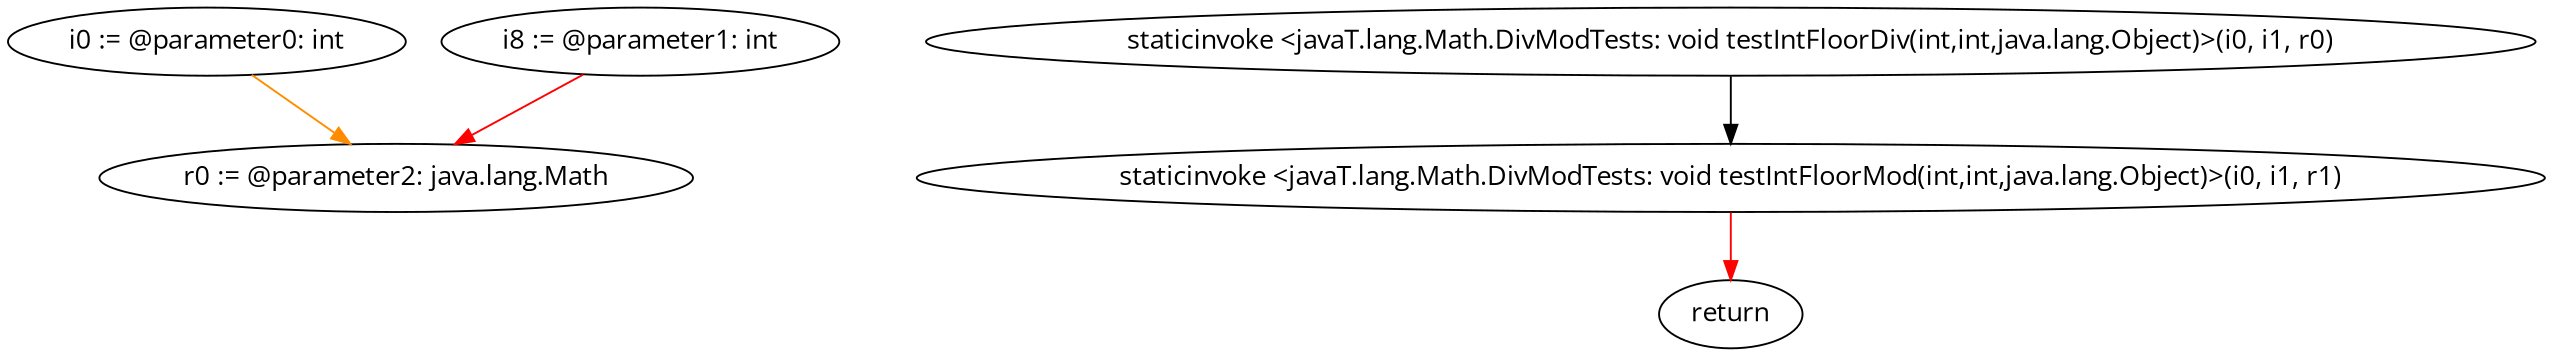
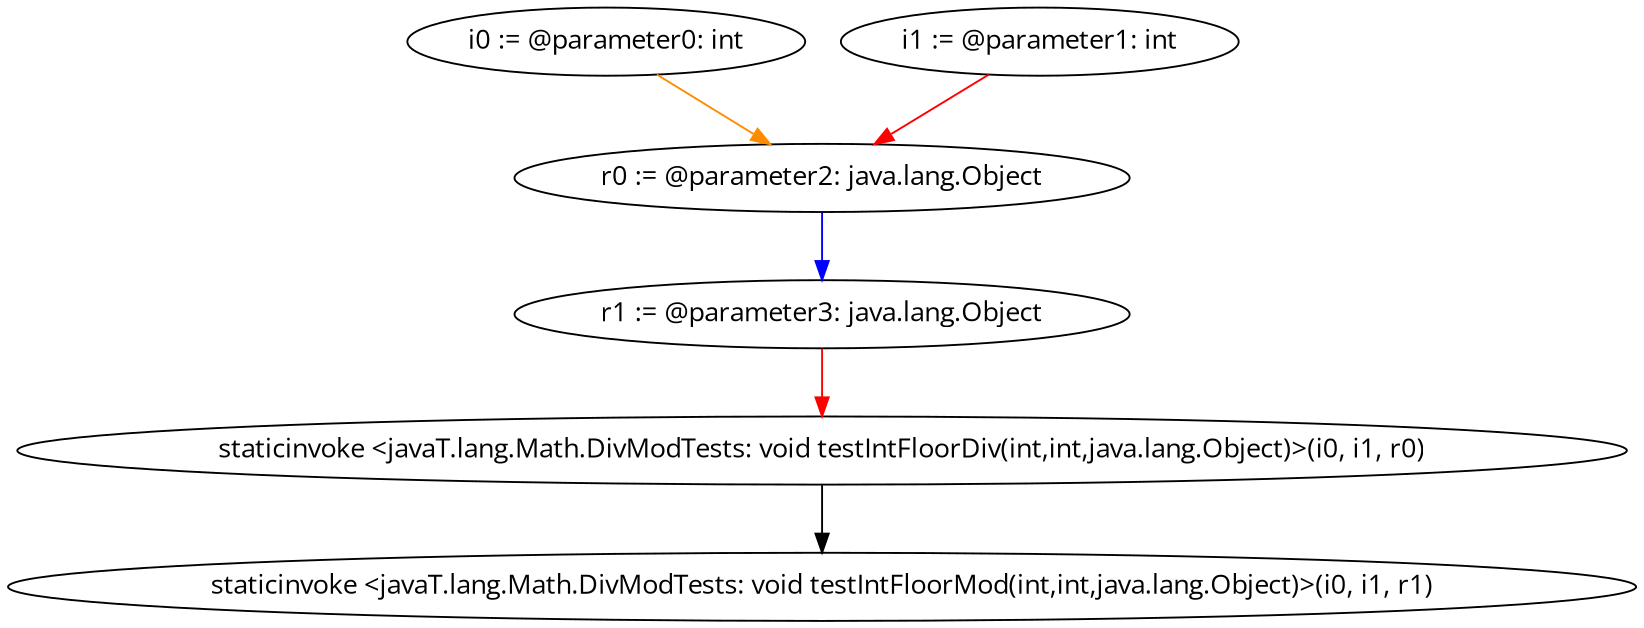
(640, 42) -> (1040, 42)
(396, 178) -> (822, 178)
none -> (822, 314)
(1731, 314) -> none
